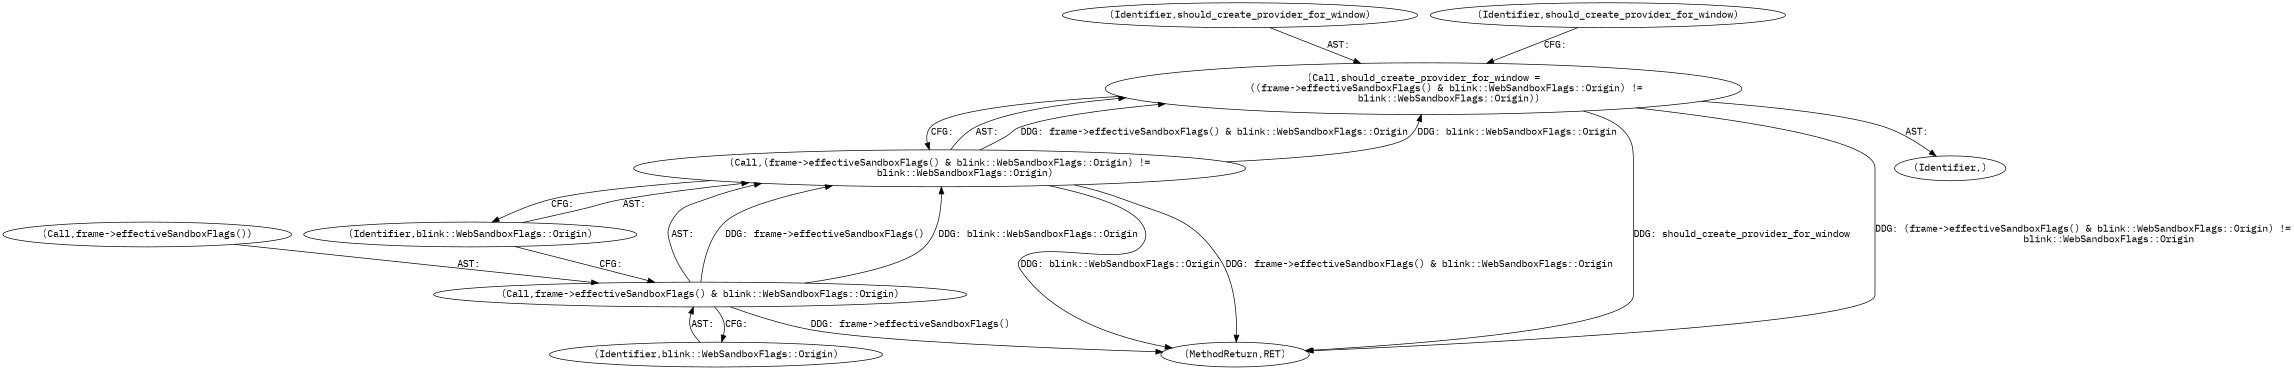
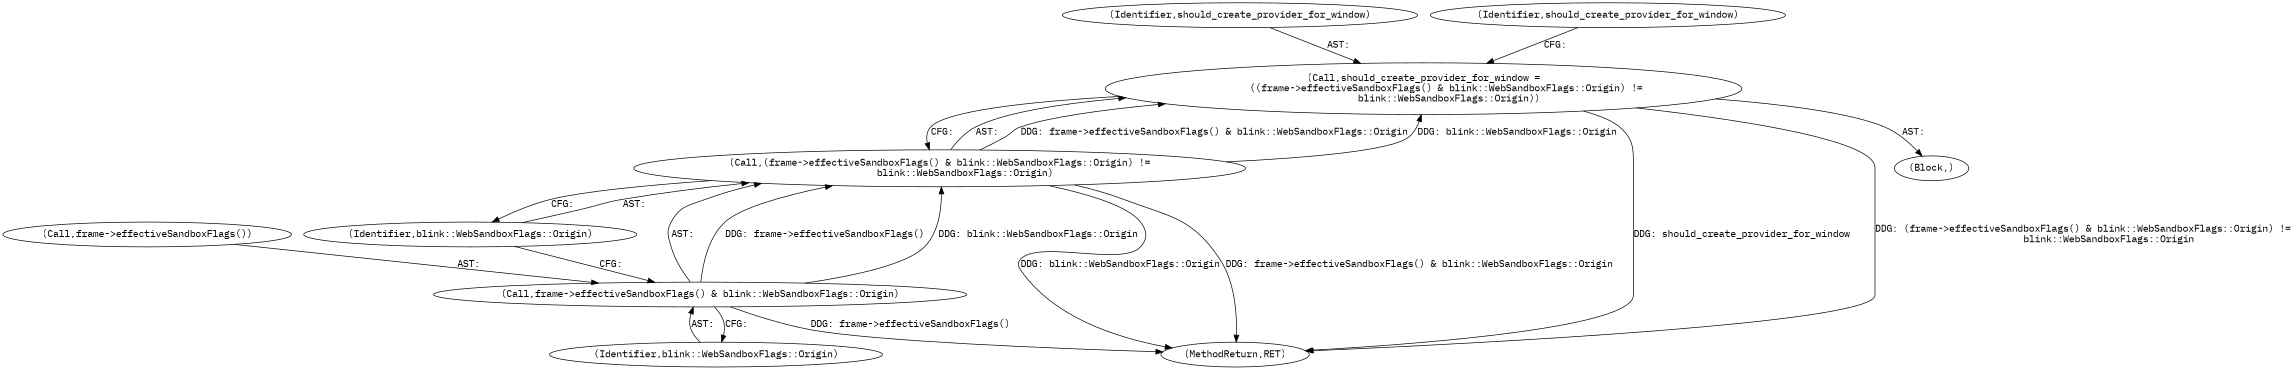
(1950, 168) -> (1932, 168)
